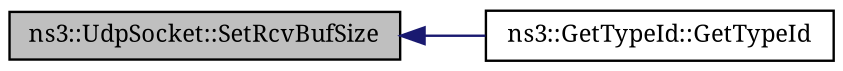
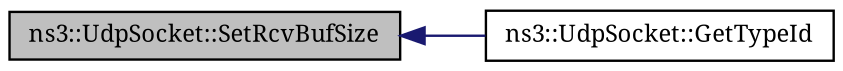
(660, 36) -> (660, 36)
